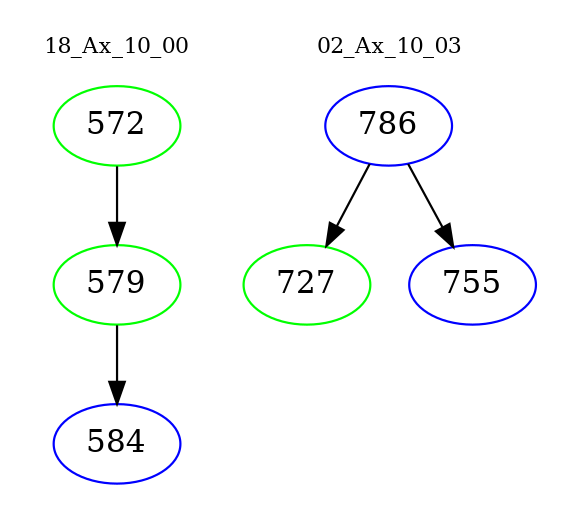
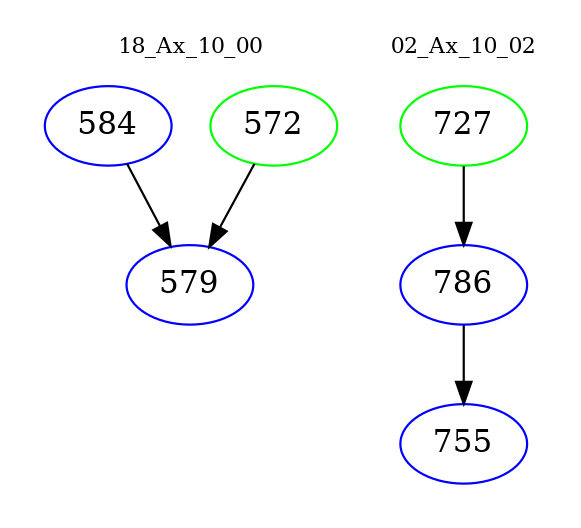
(390, 47) -> (464, 47)
(353, 195) -> (464, 195)
(117, 285) -> (190, 285)
(117, 354) -> (144, 195)
